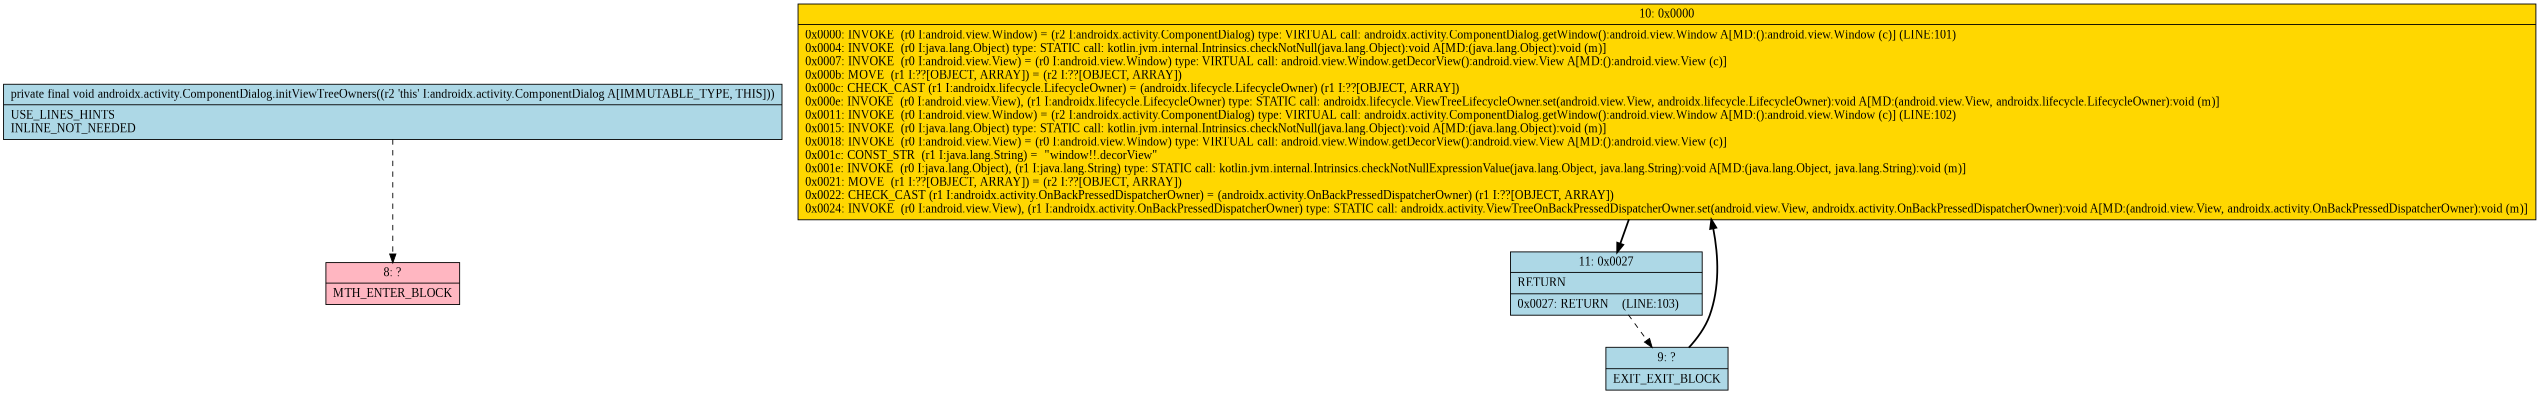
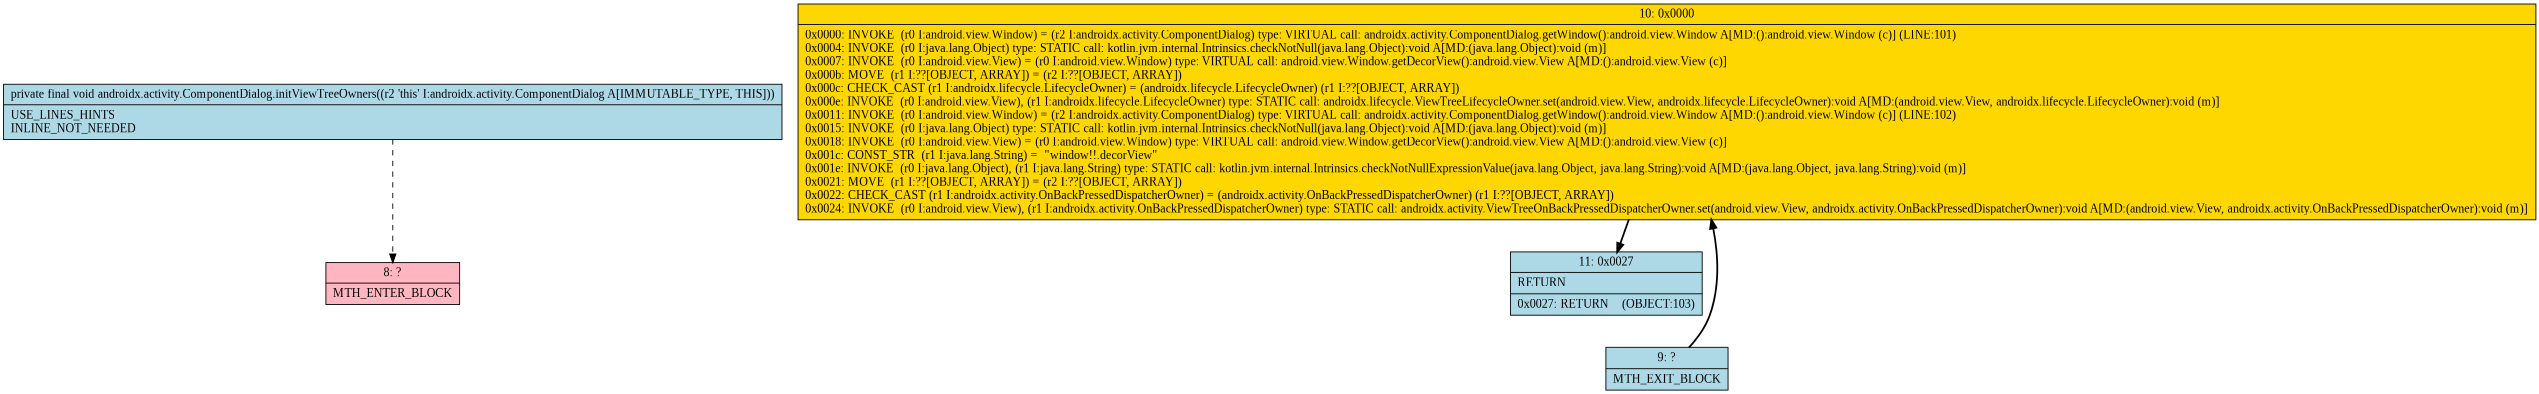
(1598, 304) -> (1606, 304)
(1638, 328) -> none
(1667, 379) -> (1667, 379)
